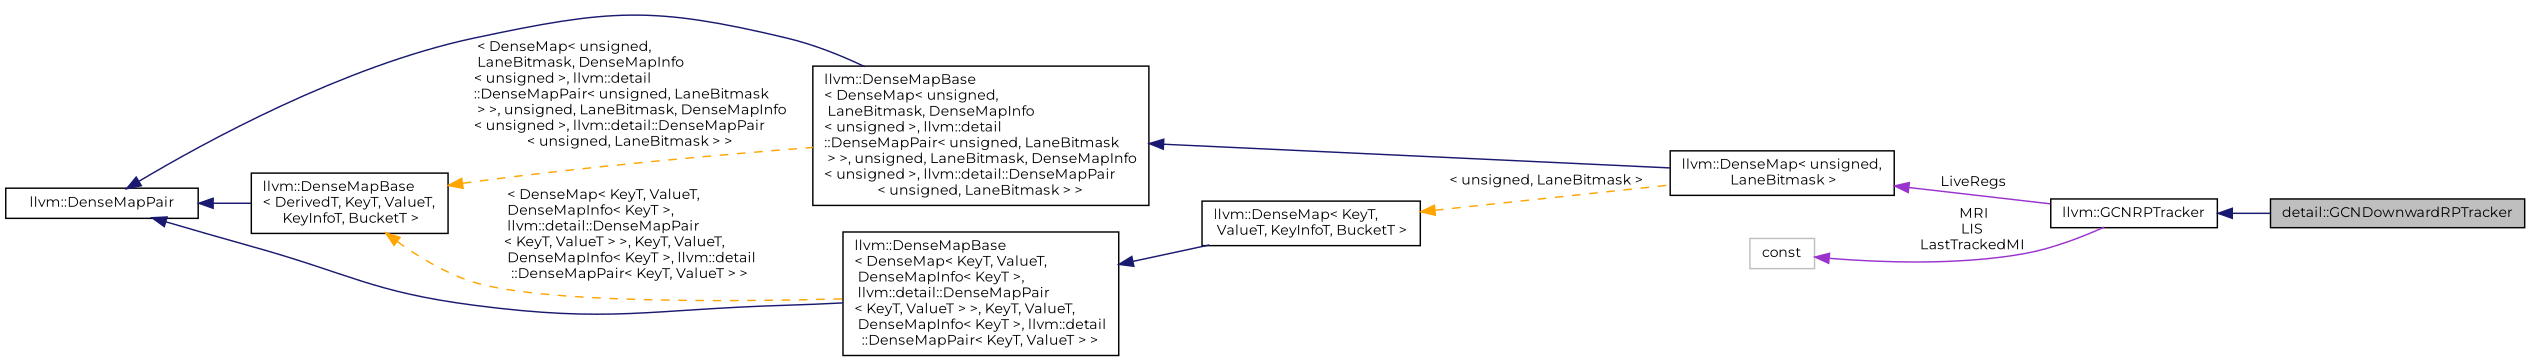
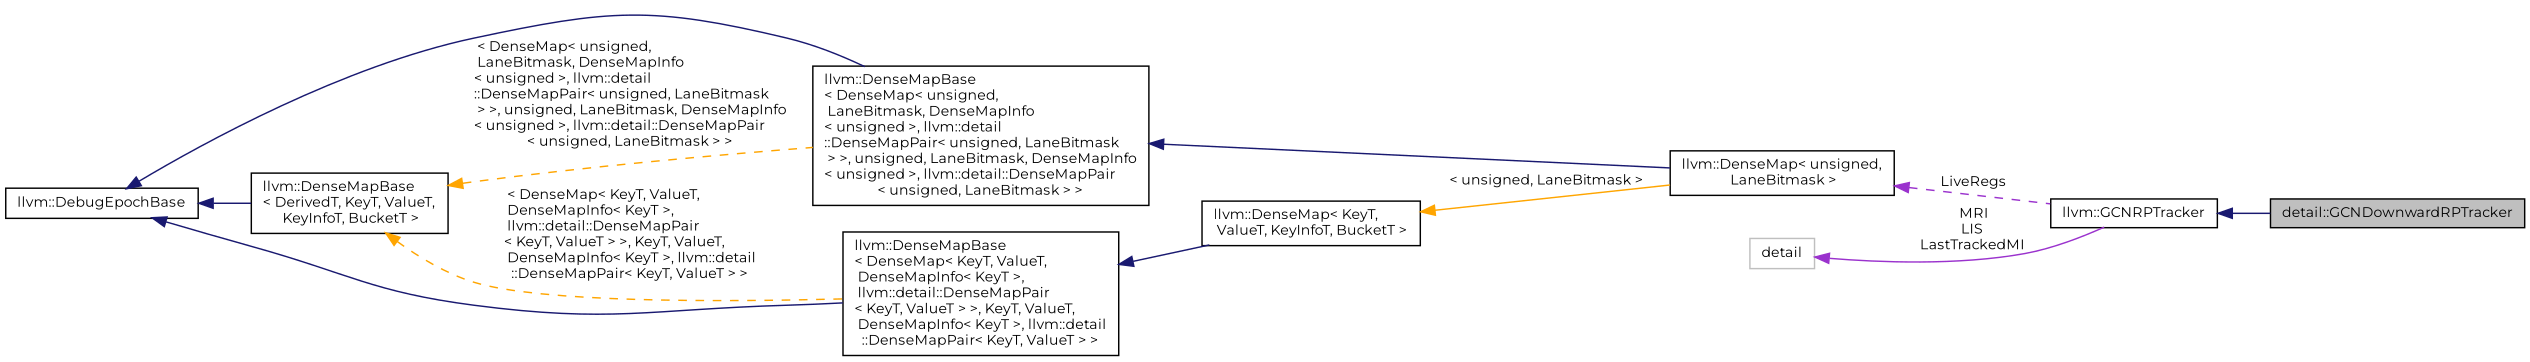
(1980, 196) -> (1980, 196)
(1552, 198) -> (1552, 198)
(102, 203) -> (102, 203)
(1782, 254) -> (1782, 254)
